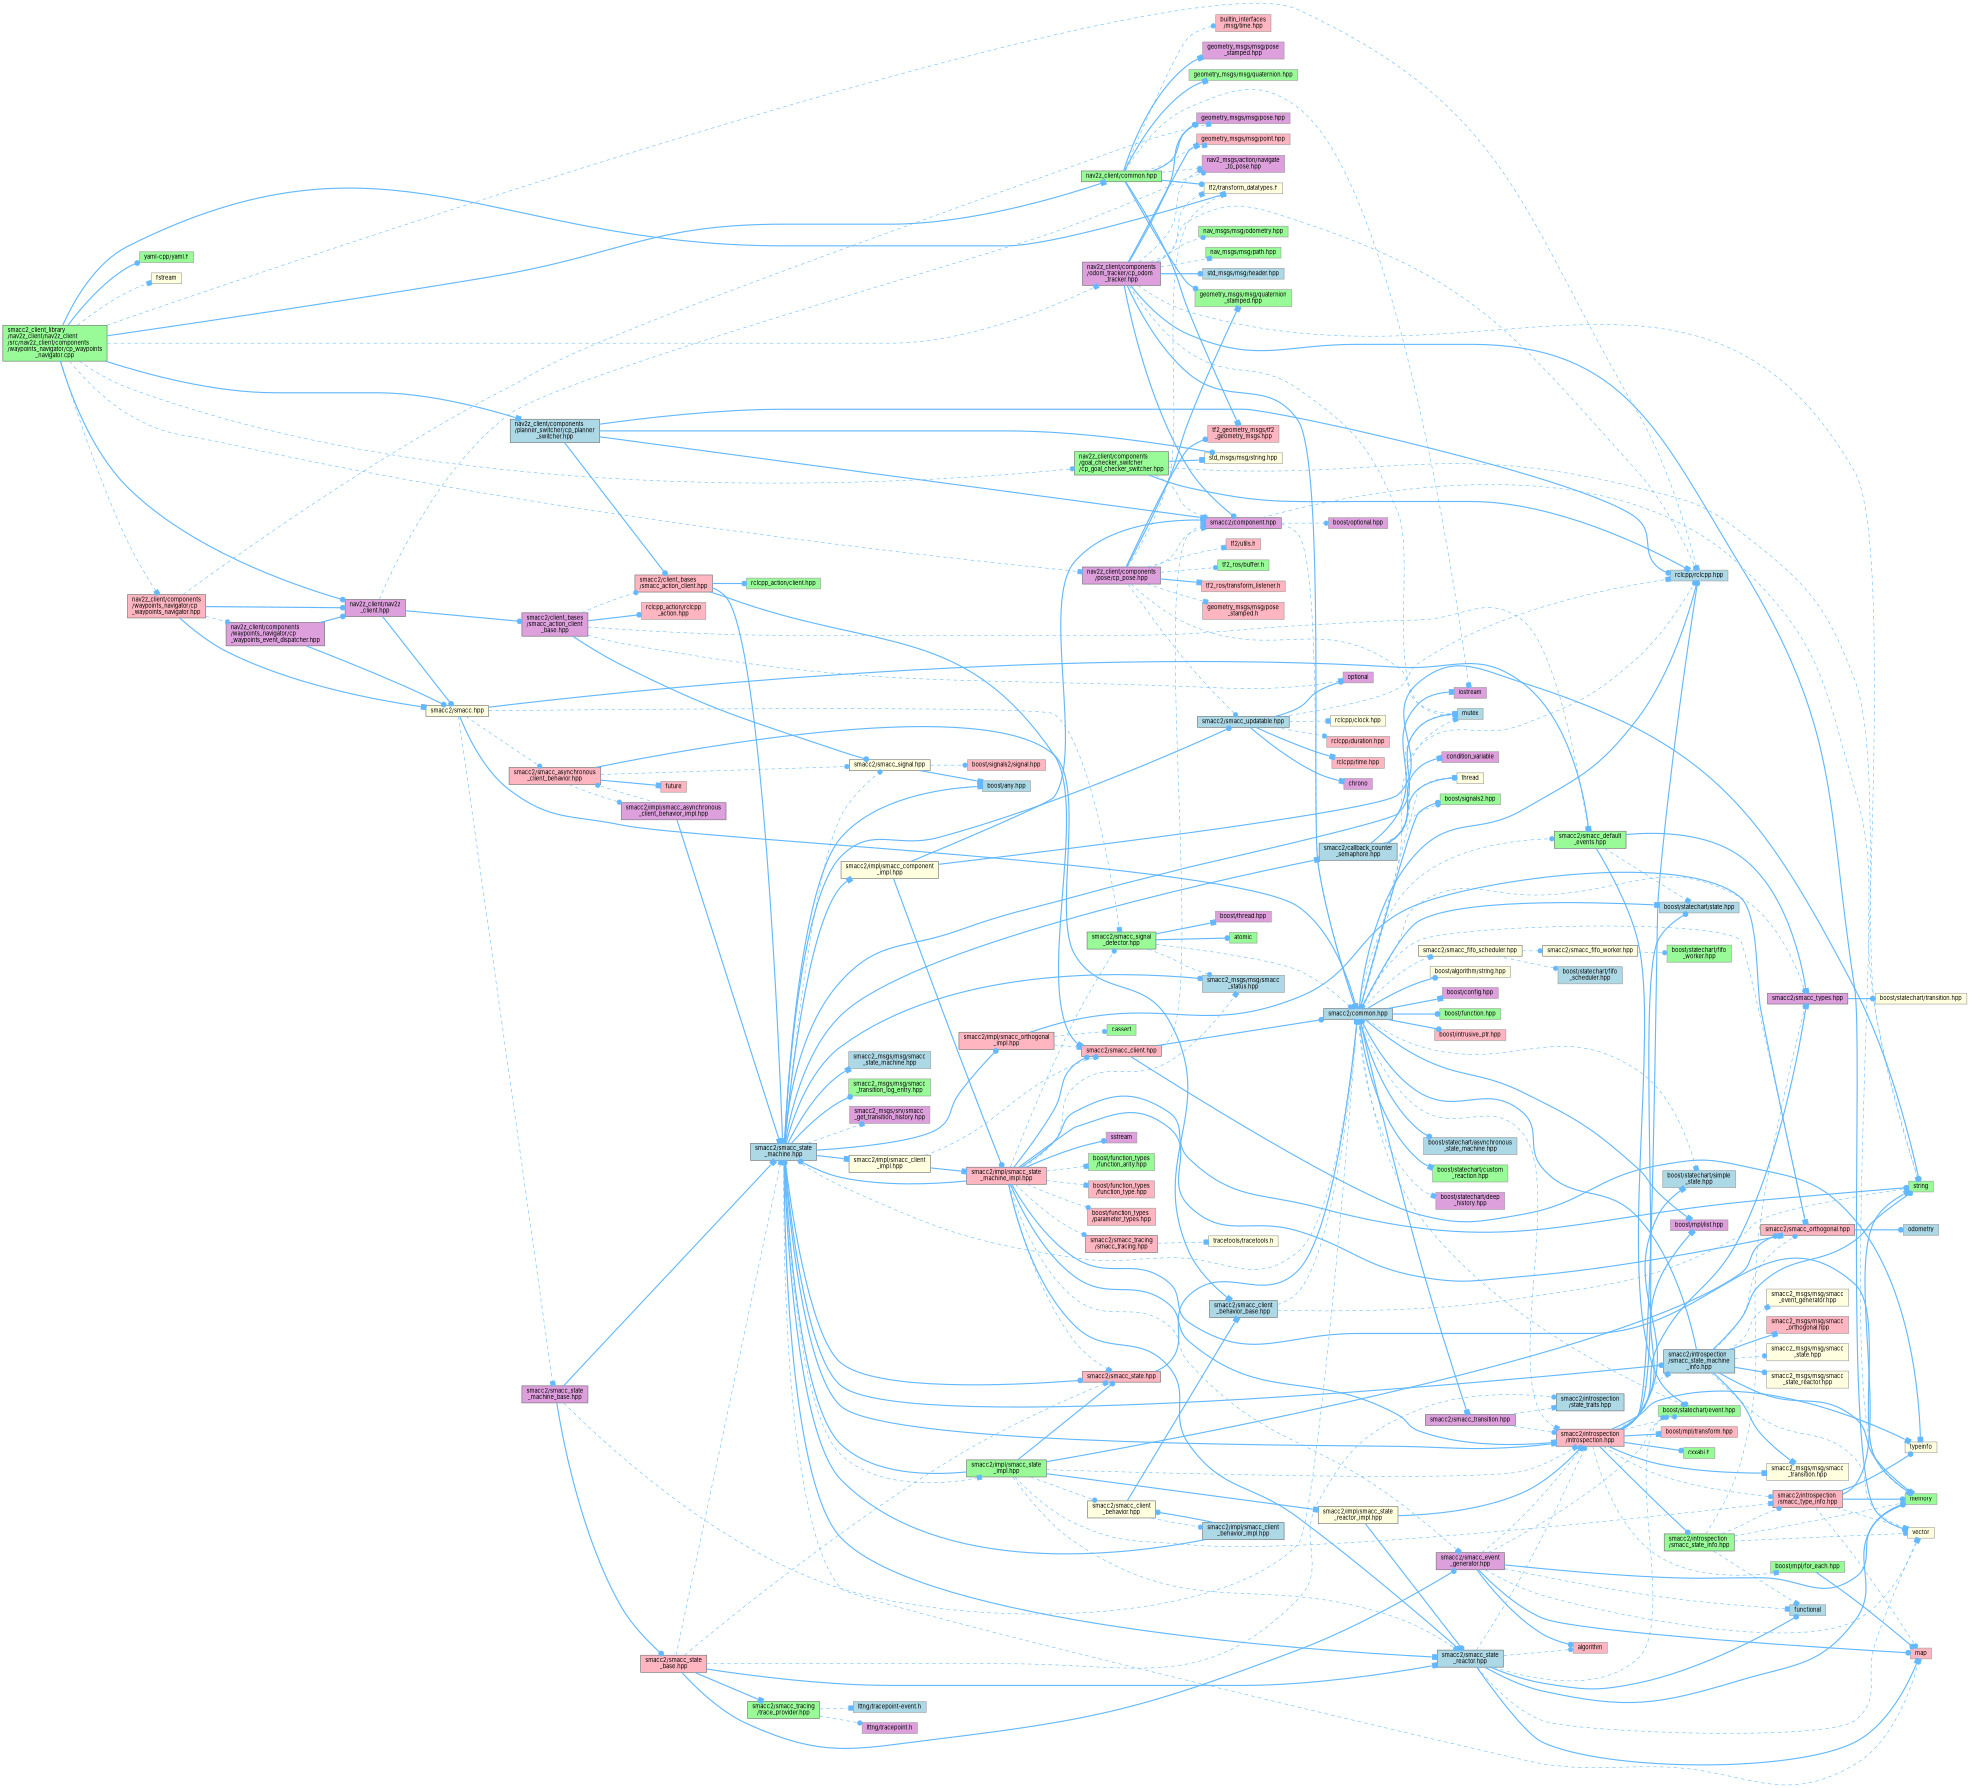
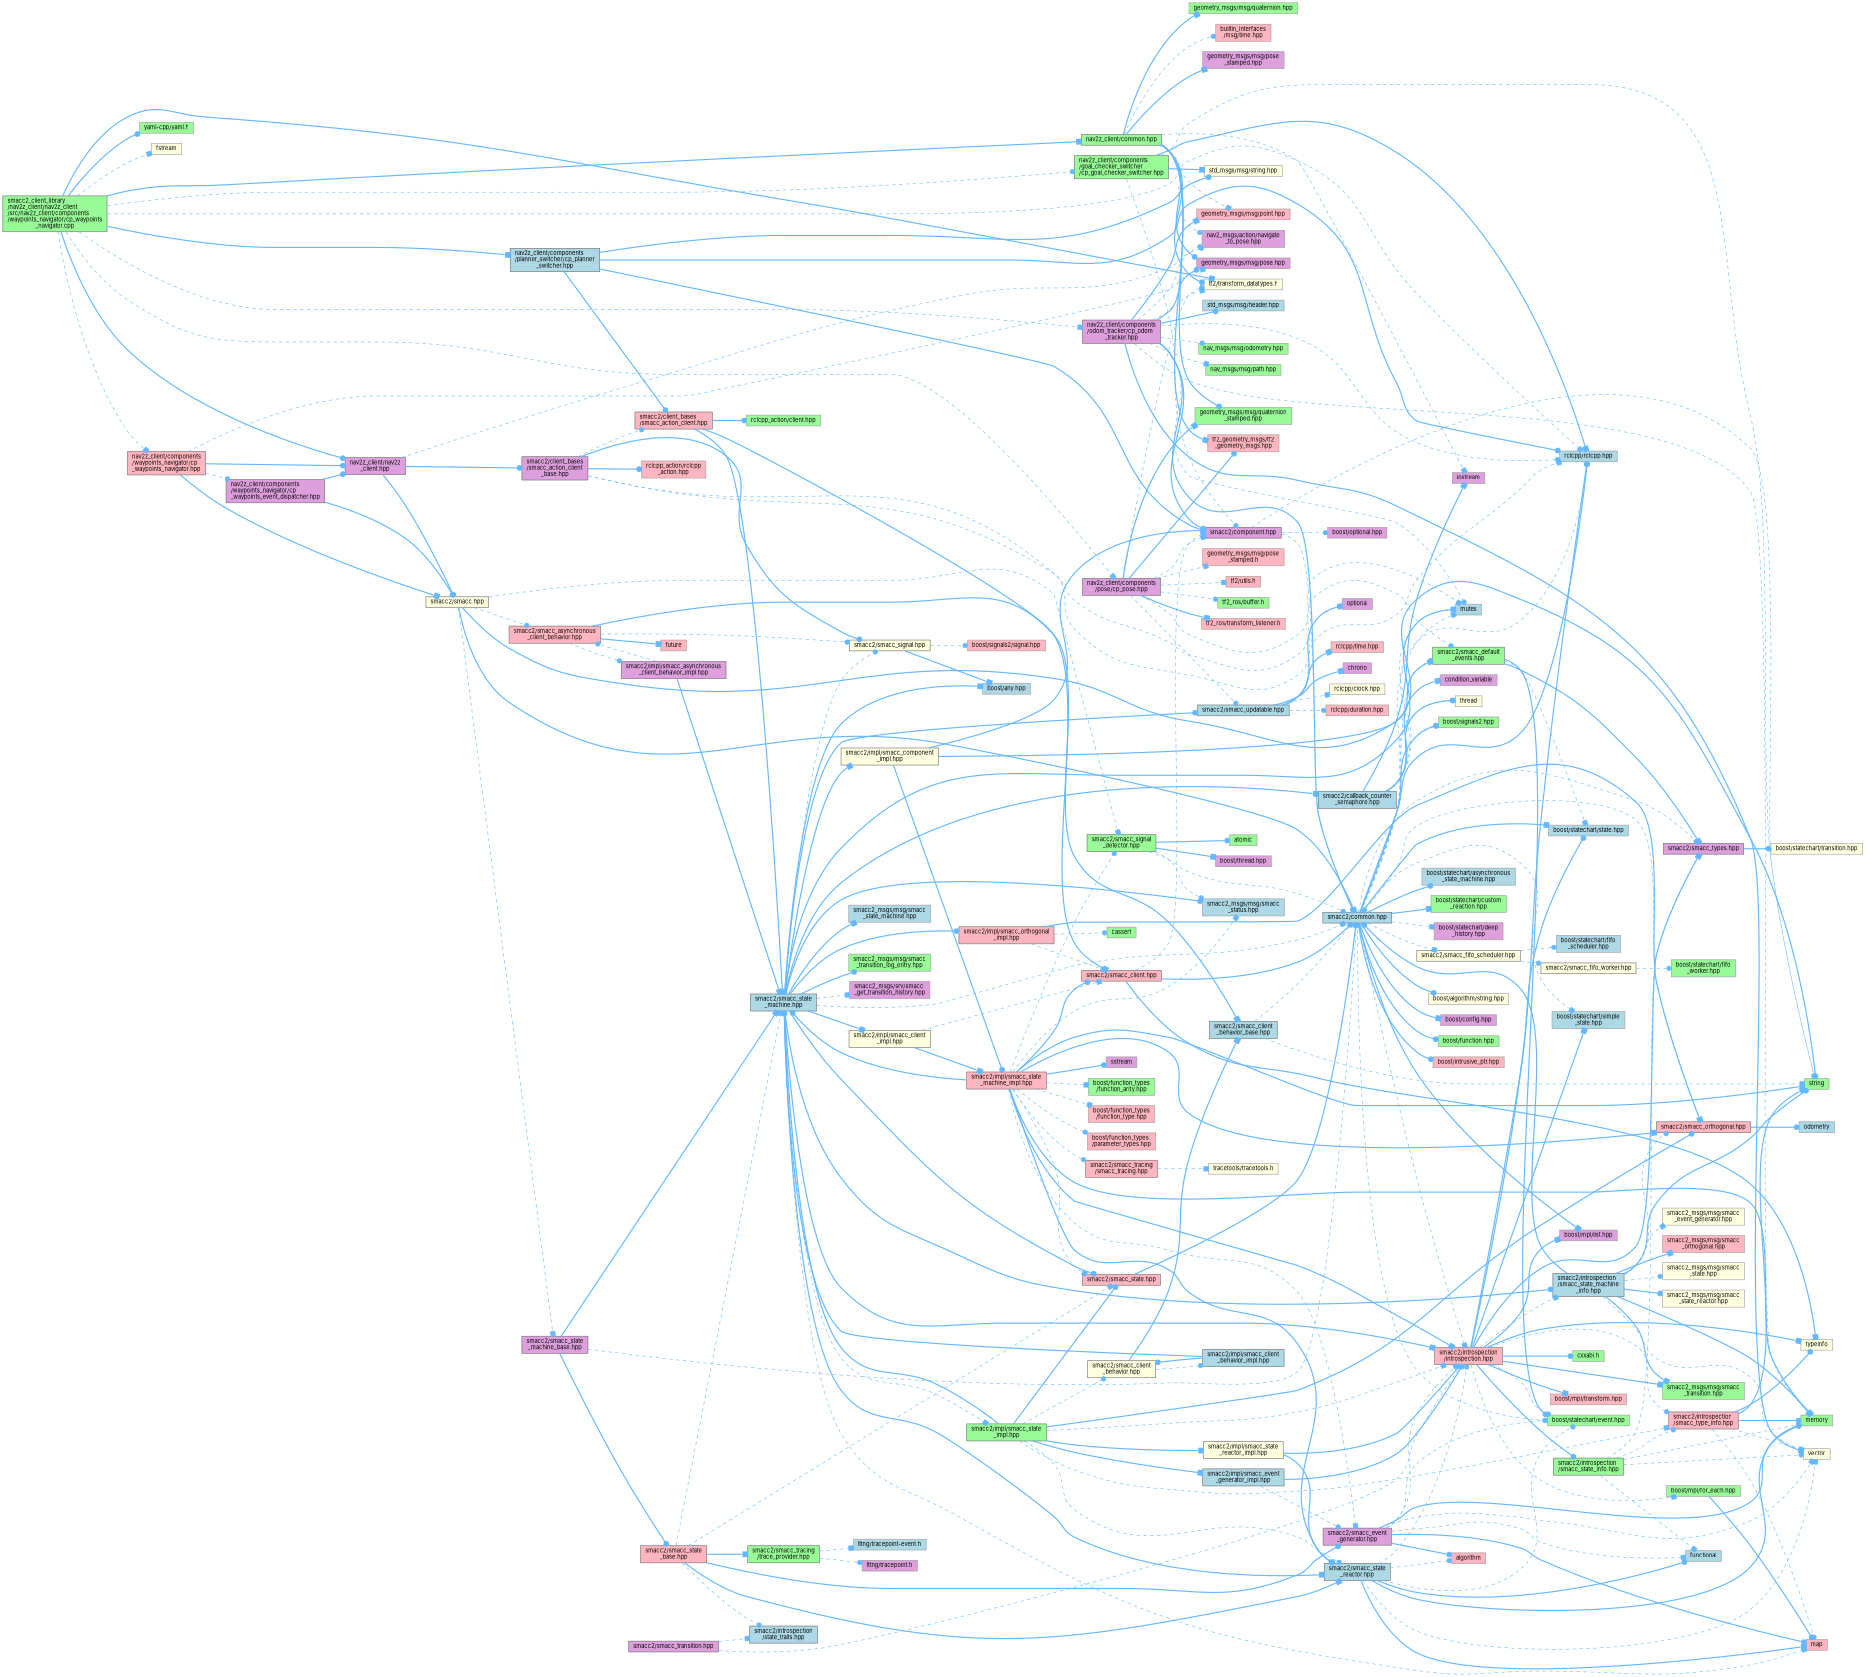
(1408, 1216) -> none
(1808, 1472) -> (1703, 1391)
none -> (1243, 1477)
